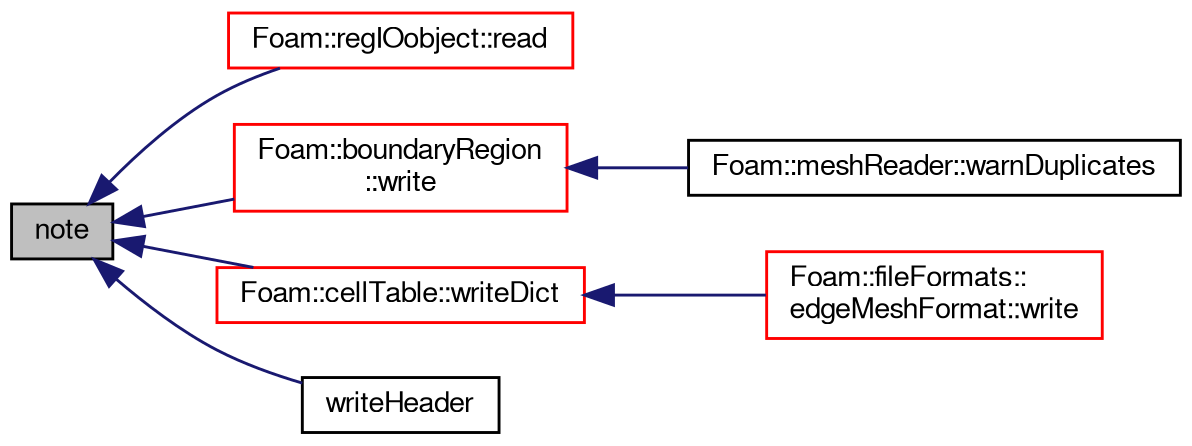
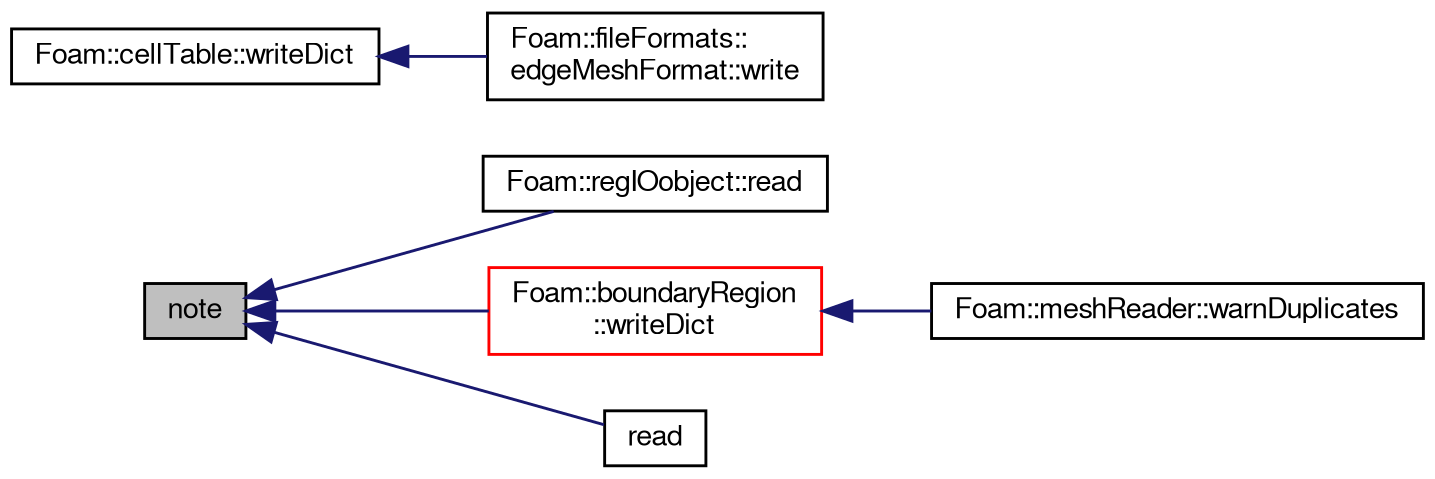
(401, 41) -> (655, 184)
(401, 168) -> (655, 311)
(198, 257) -> none
(401, 295) -> (195, 56)
(934, 295) -> (655, 56)
(401, 405) -> (655, 438)
